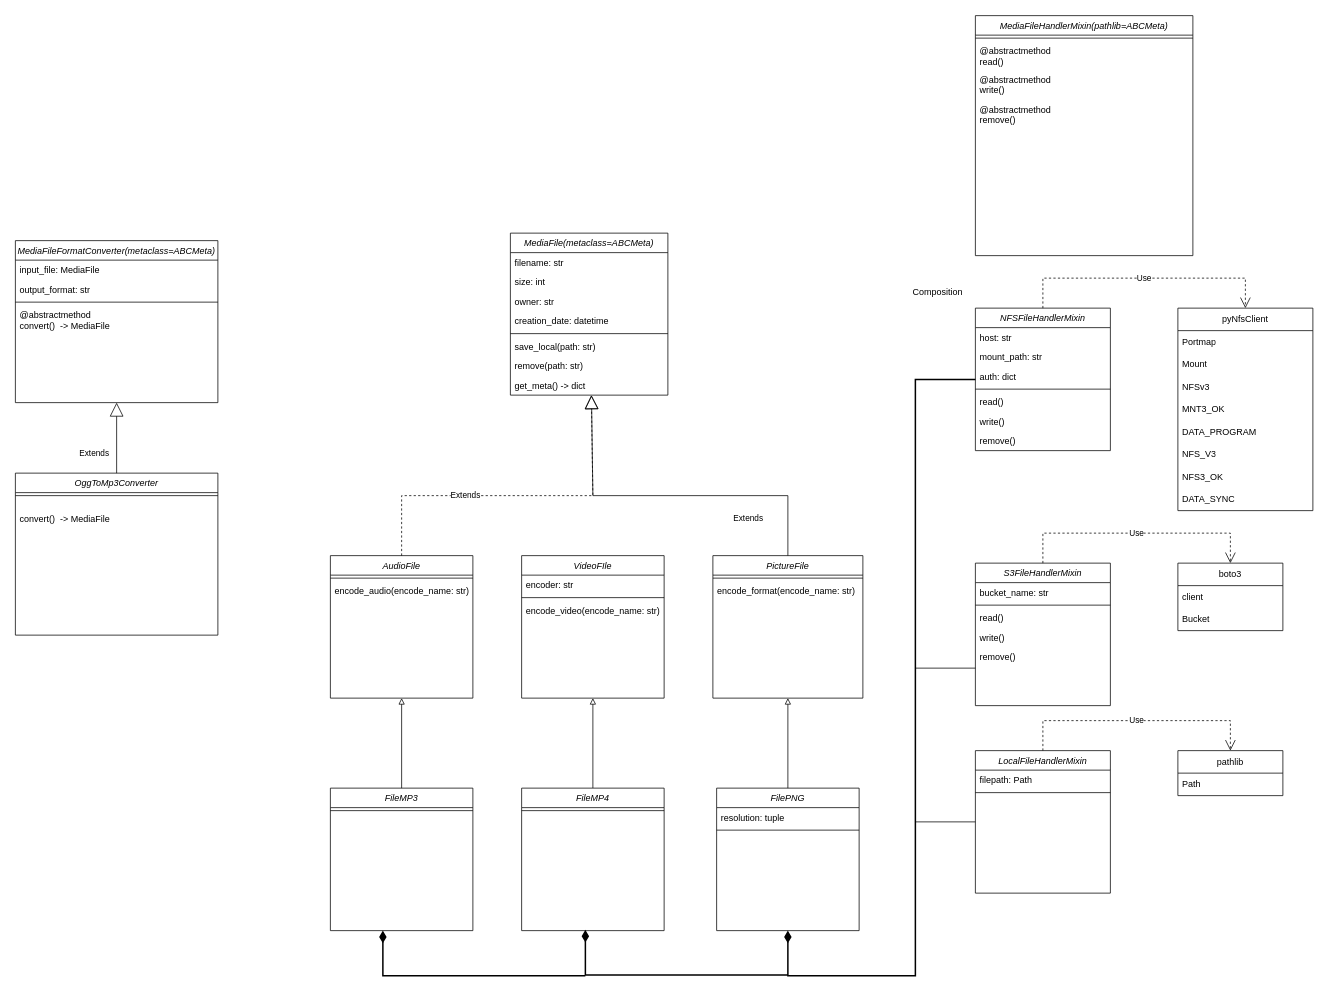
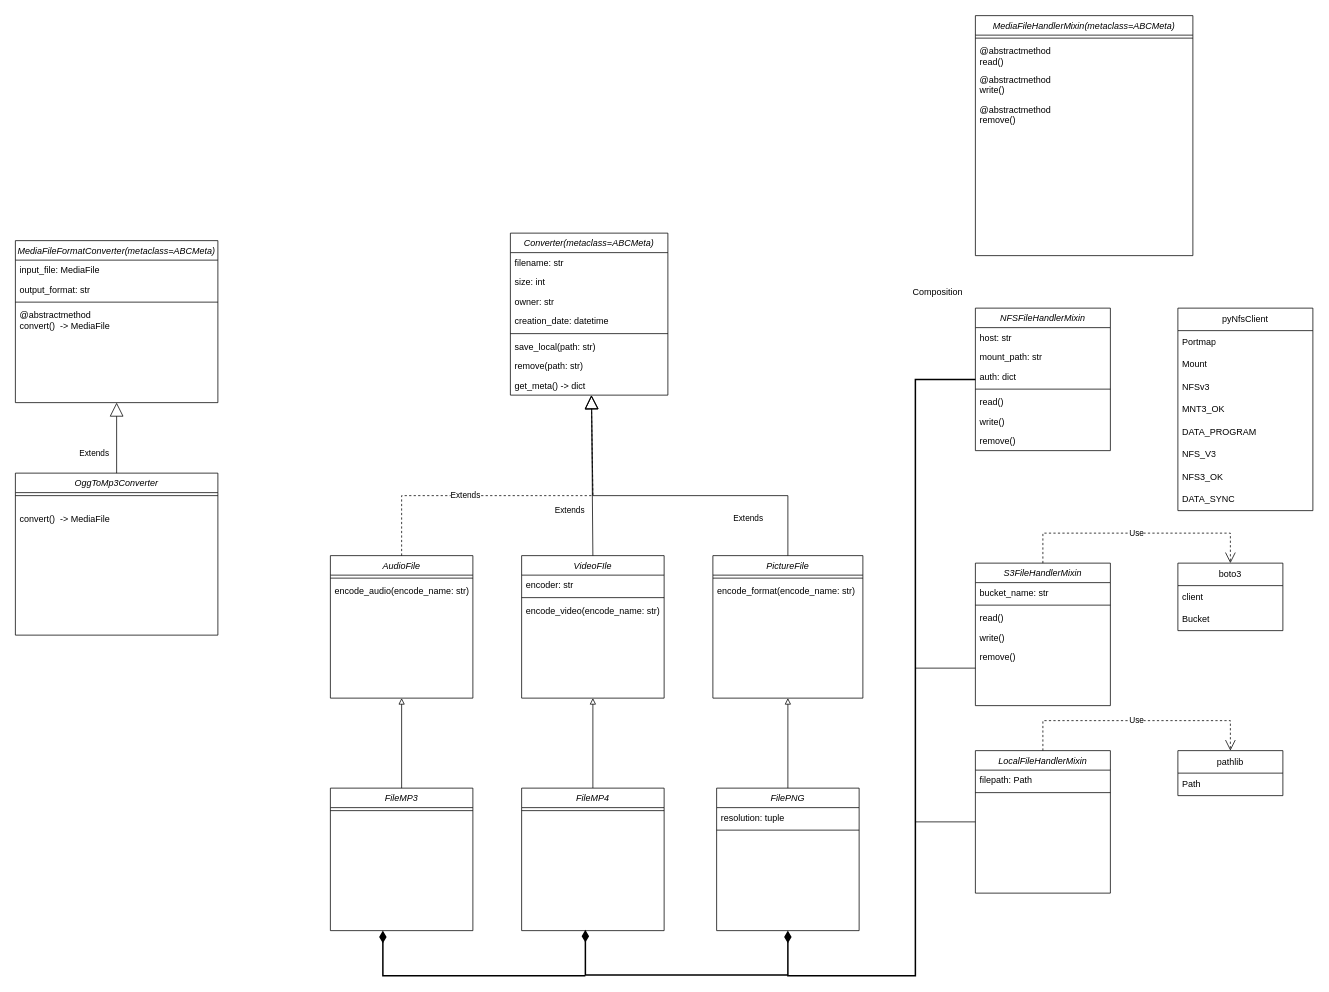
(1084, 26) -> (1084, 26)
(589, 243) -> (589, 243)
(1143, 278) -> none
none -> (593, 526)
